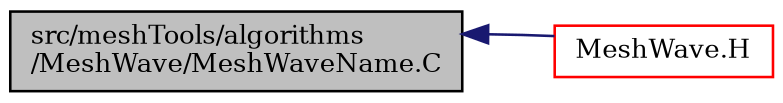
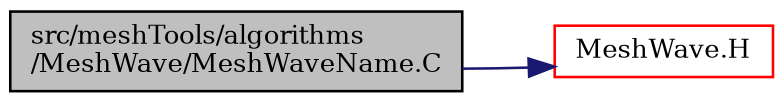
(522, 35) -> (495, 68)
